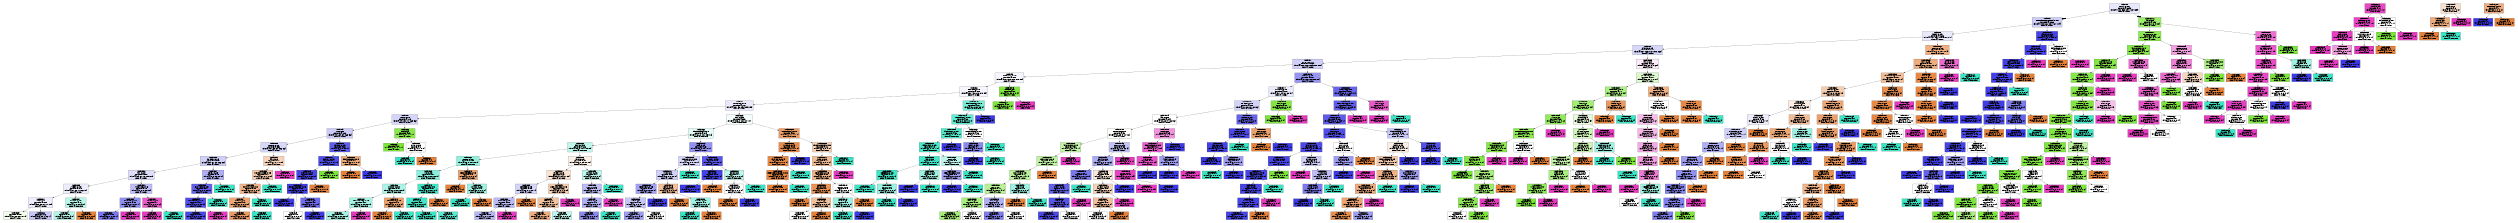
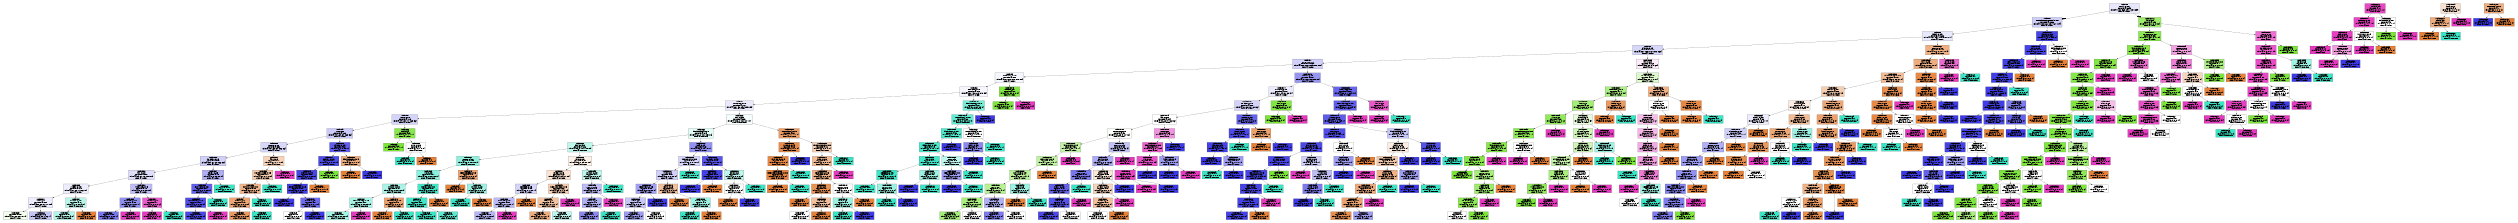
(1802, 164) -> (1802, 164)
(296, 202) -> (302, 209)
